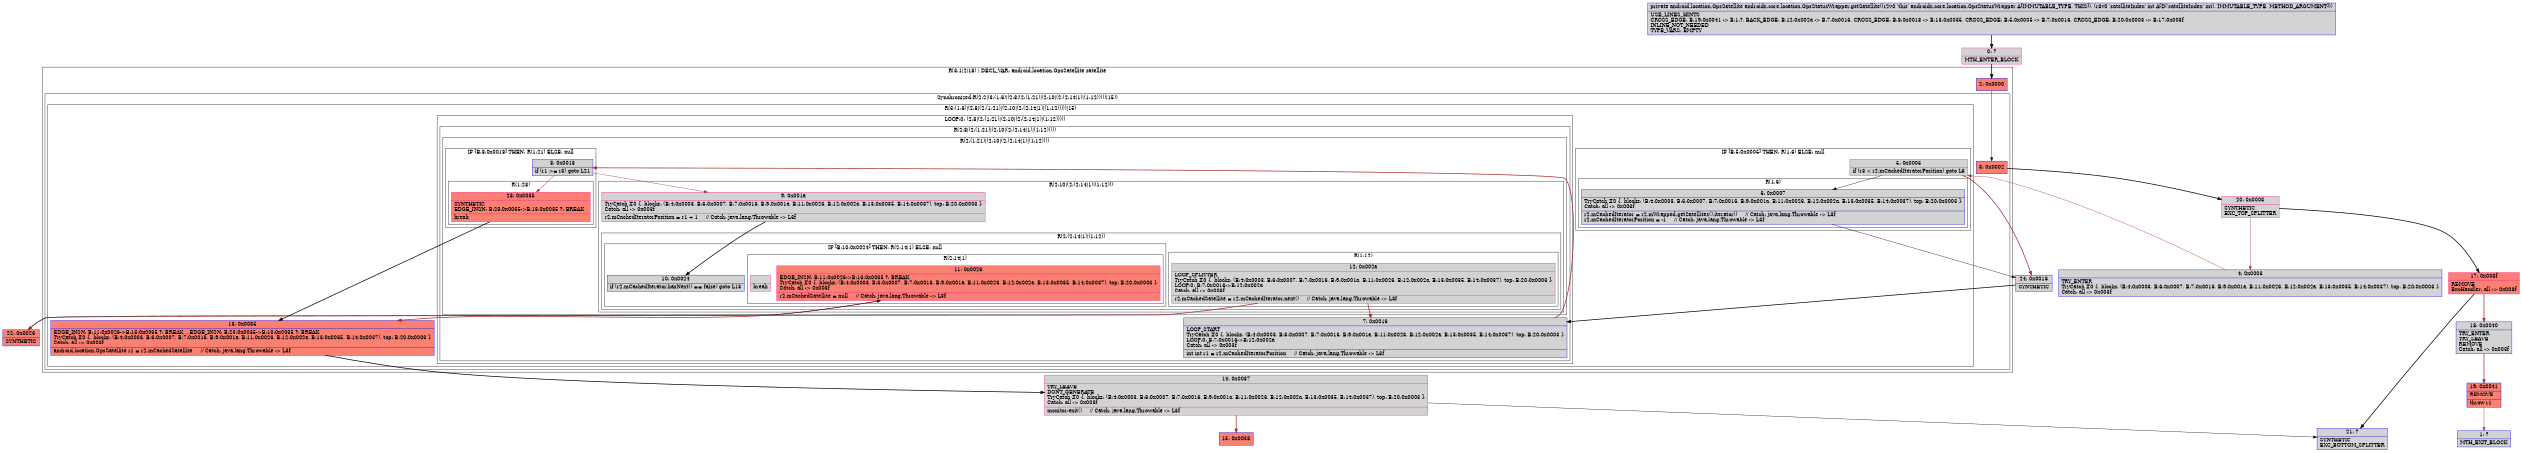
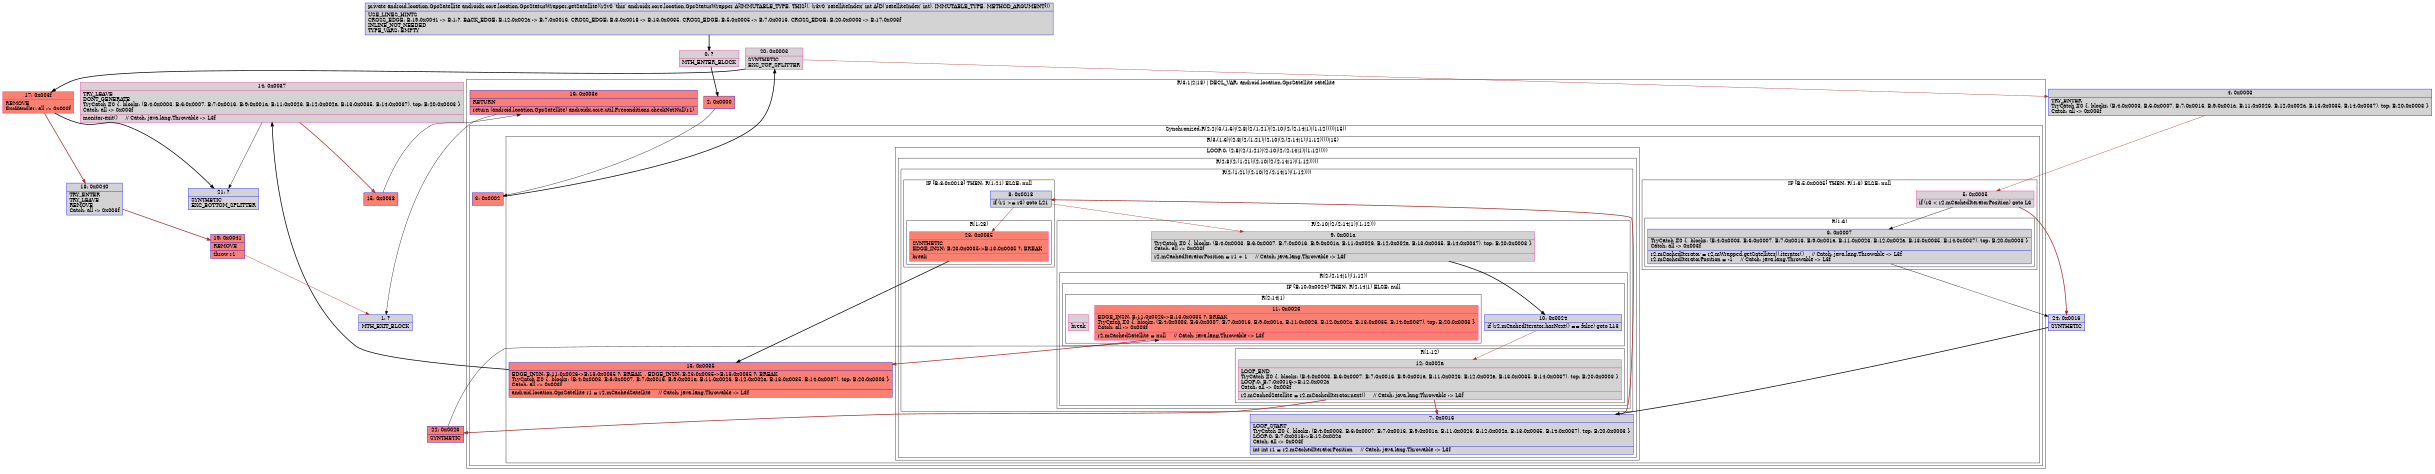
none -> (584, 102)
(1196, 275) -> (1255, 372)
none -> (1509, 343)
